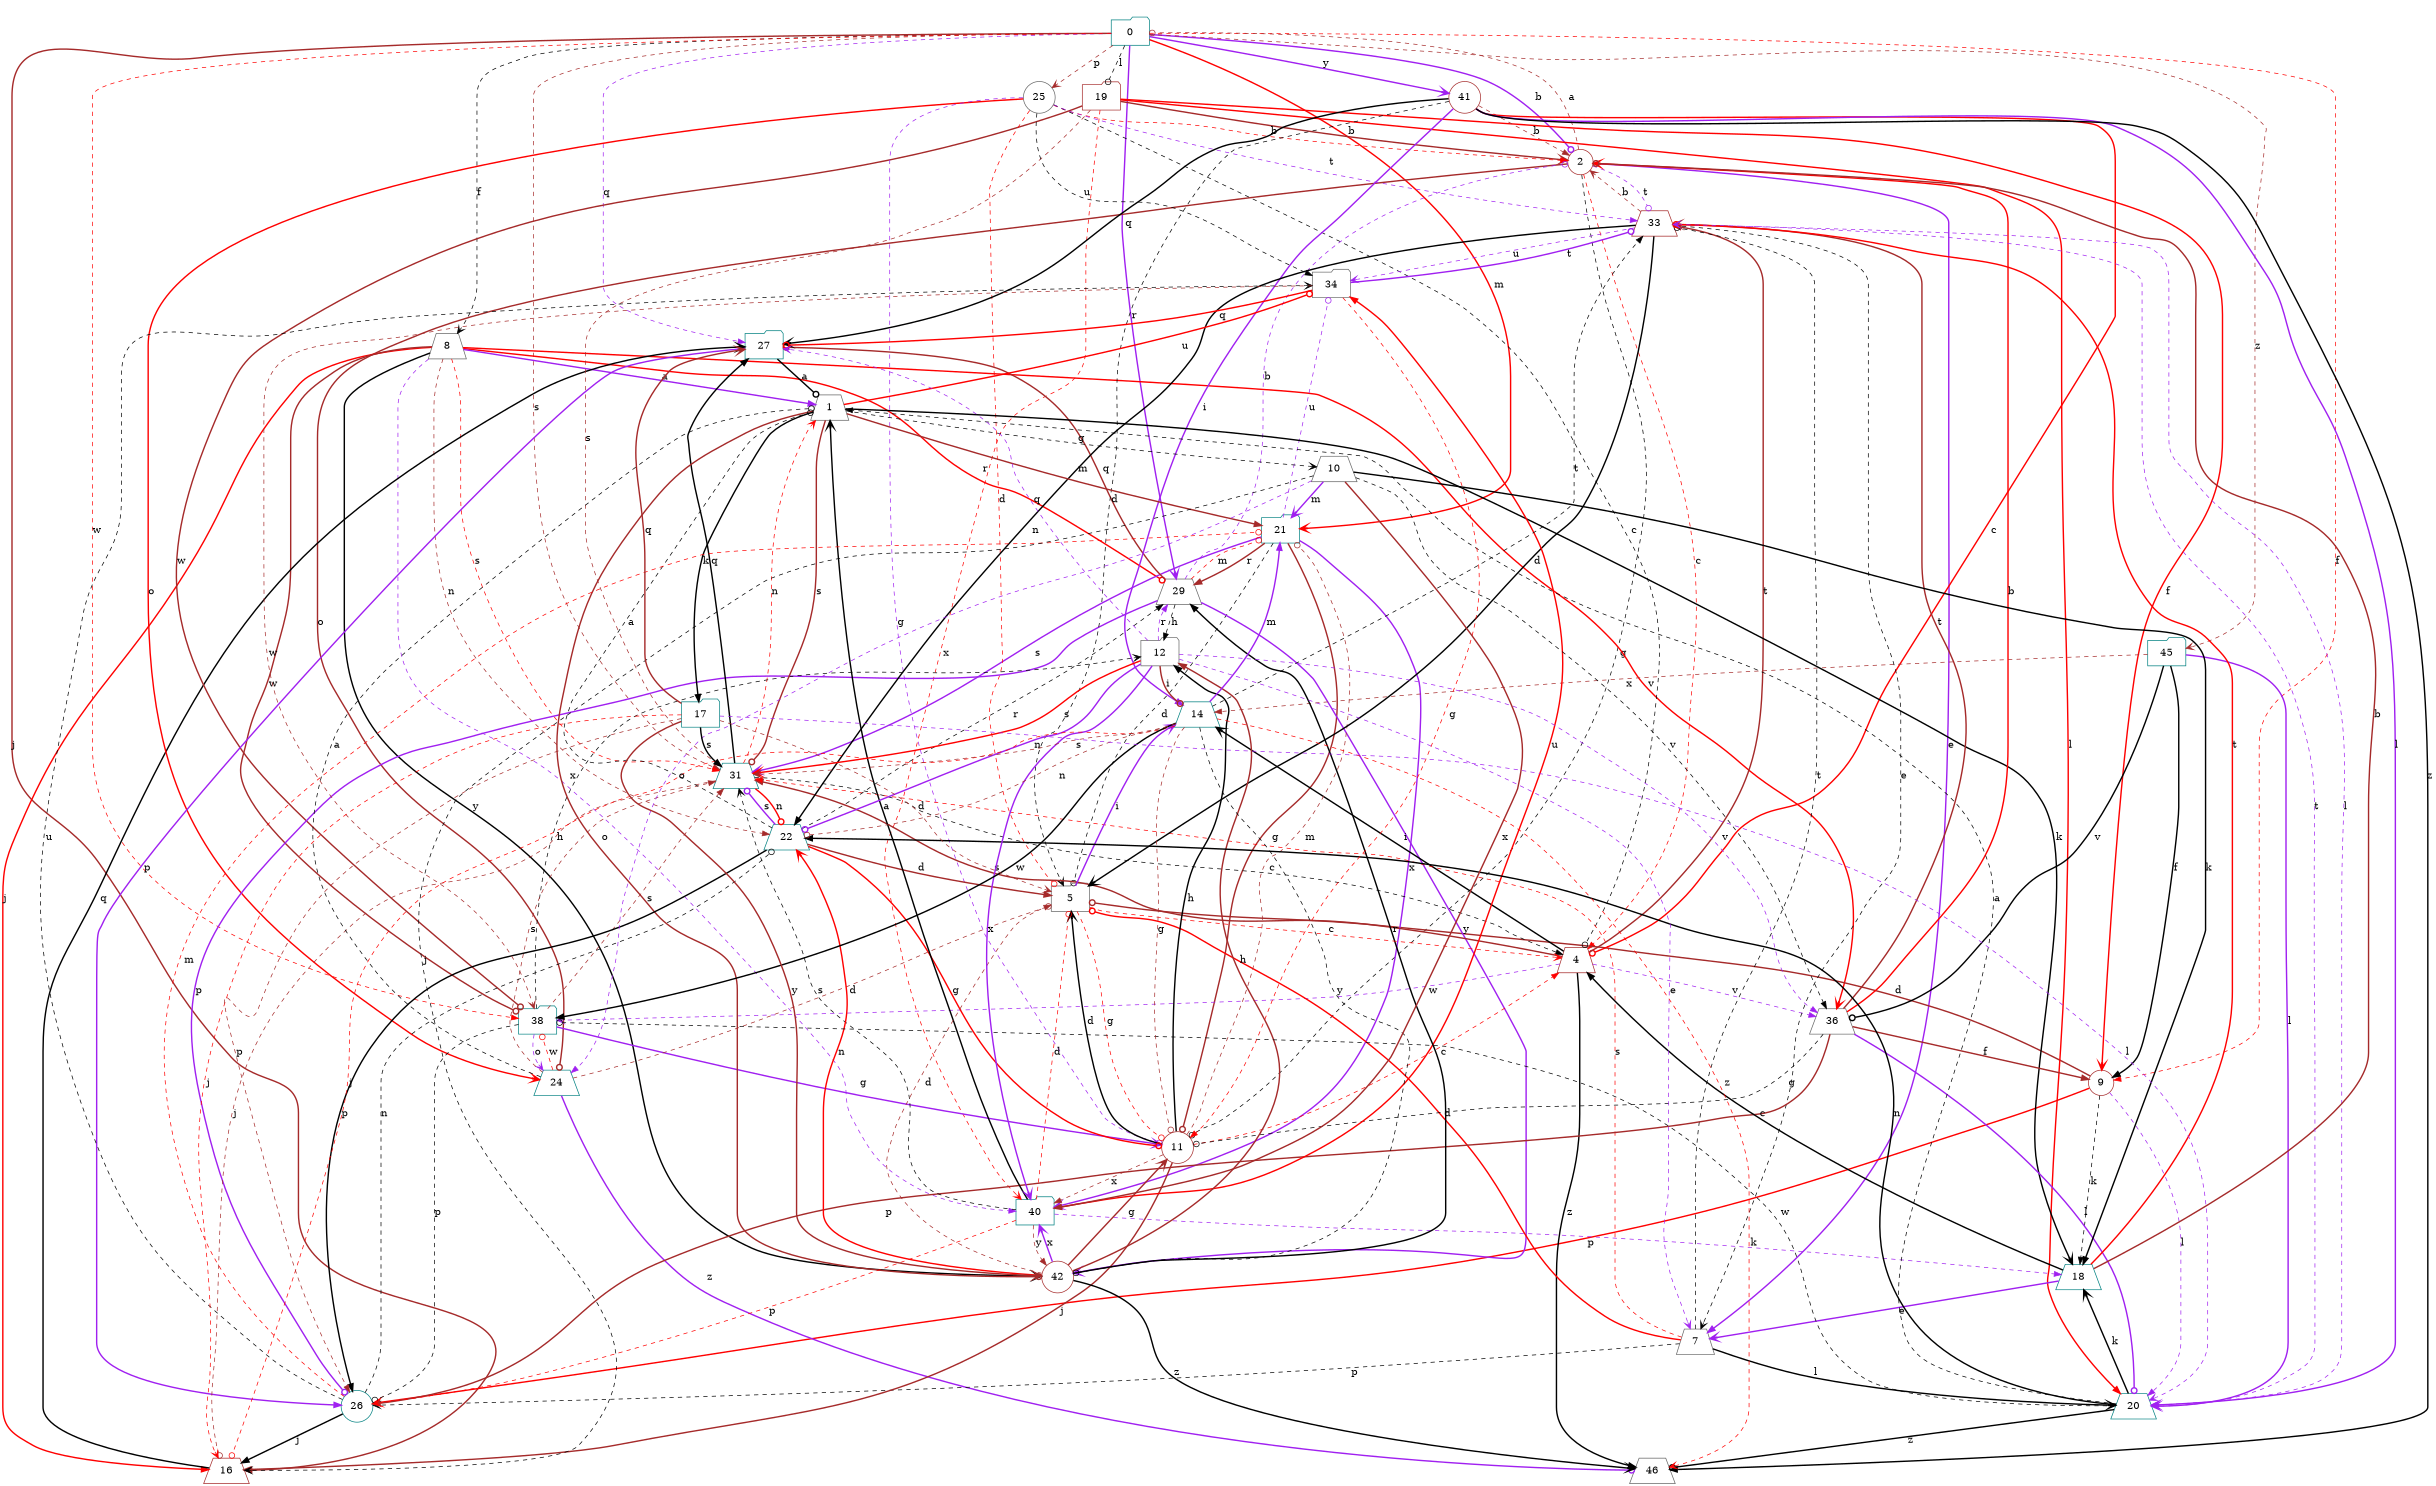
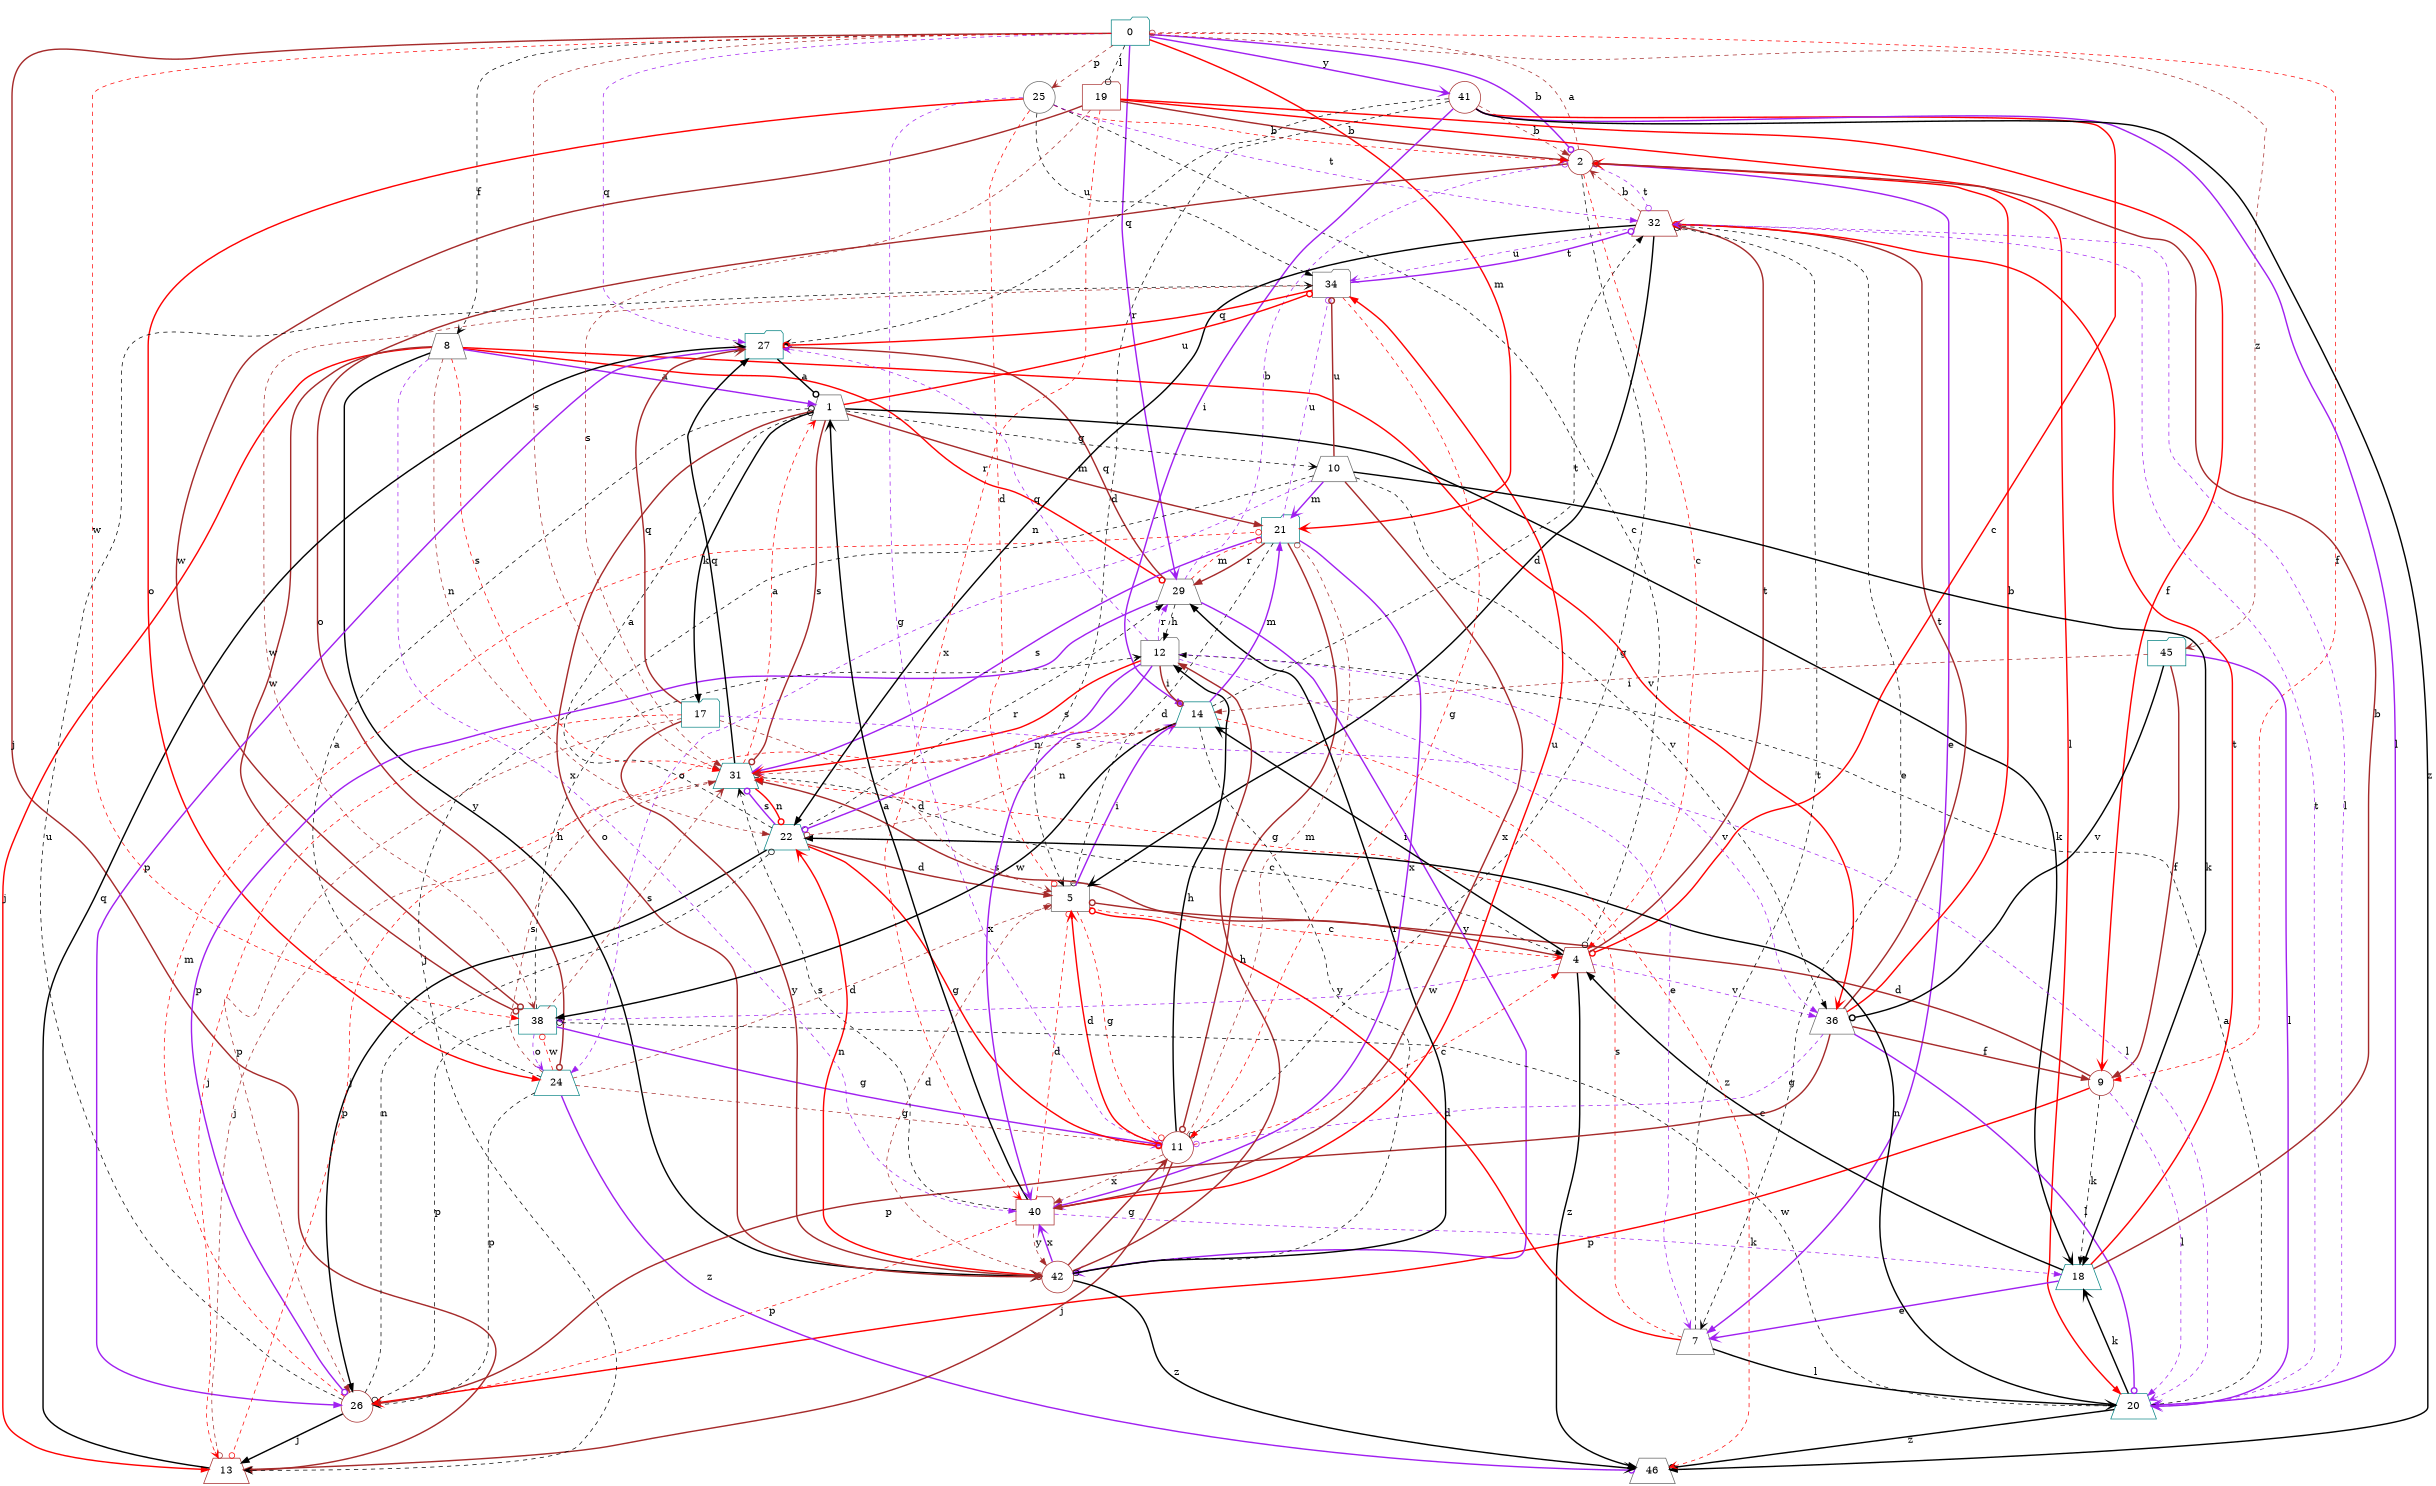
(1655, 223) -> (1655, 223)
(1104, 227) -> (1104, 227)
(174, 294) -> (174, 294)
none -> (1333, 380)
(775, 592) -> (775, 592)
(1784, 682) -> (1982, 829)
(1629, 684) -> (1629, 684)
(704, 746) -> none
(2172, 875) -> (2173, 865)
(634, 902) -> (634, 902)
(1157, 935) -> (866, 1115)
(1090, 1048) -> (1090, 1048)
(1538, 1107) -> (1538, 1107)
(1035, 1212) -> (1035, 1212)
(1030, 1385) -> (488, 1275)
(357, 1406) -> (357, 1406)
(226, 1471) -> (226, 1471)
